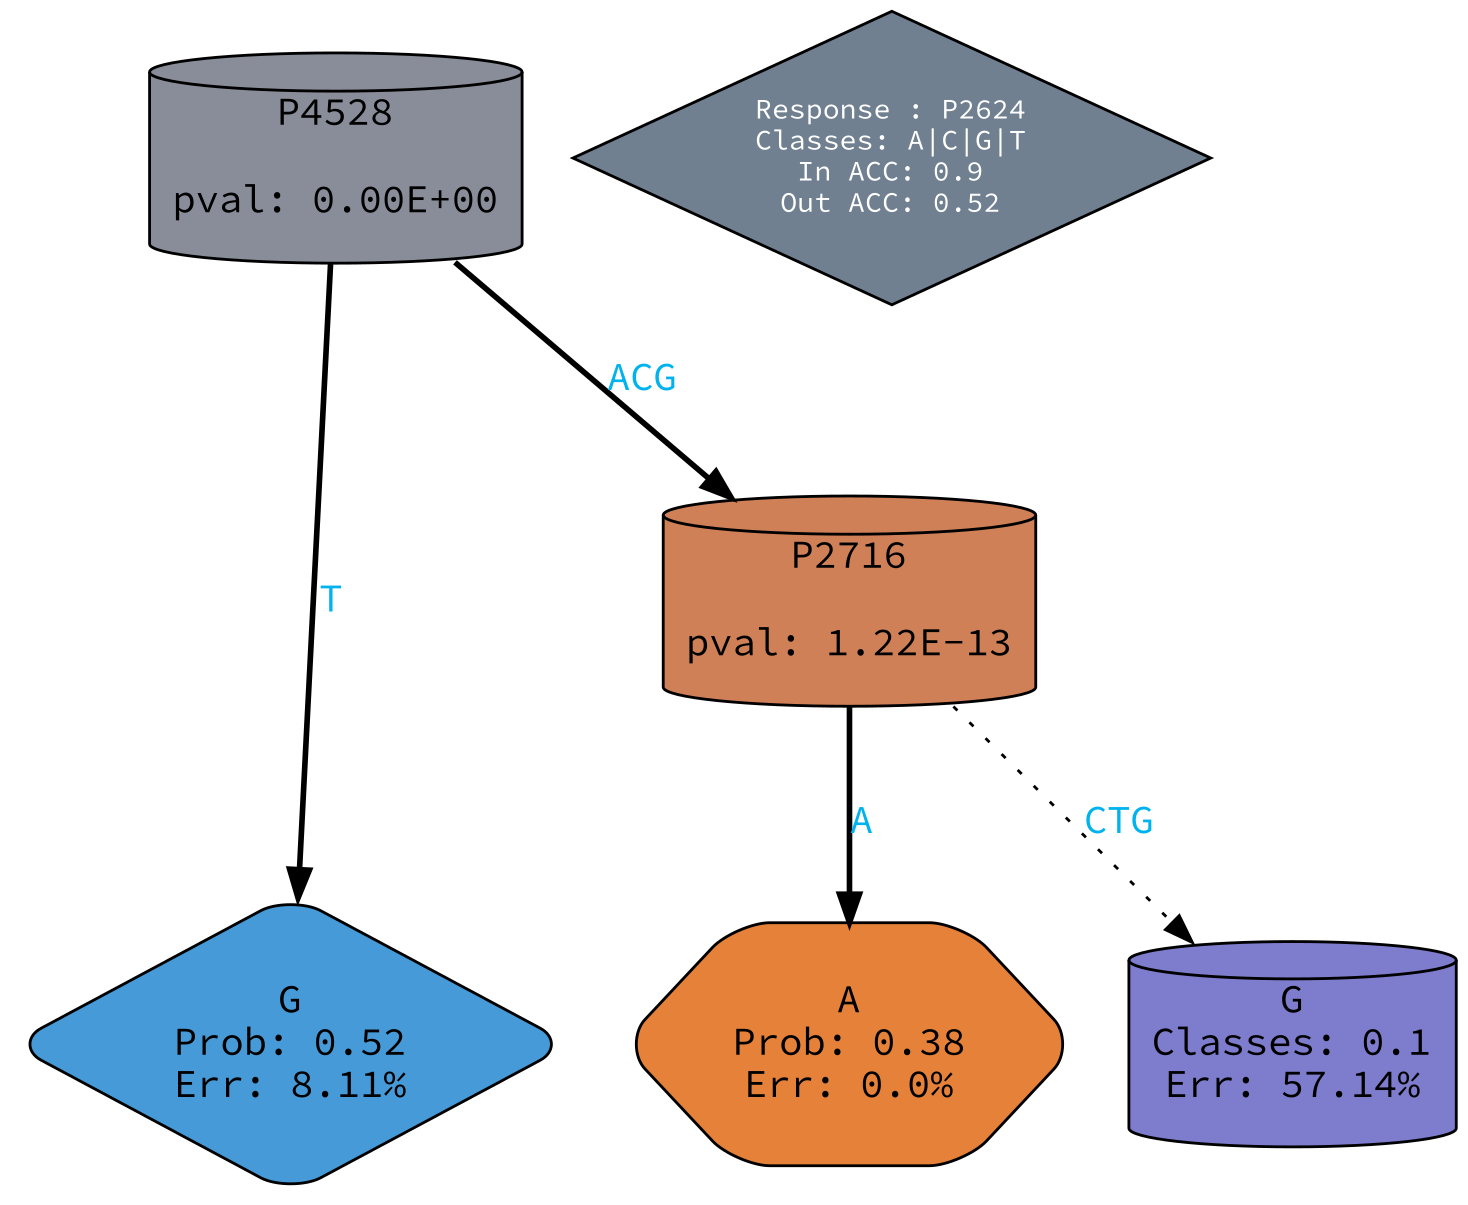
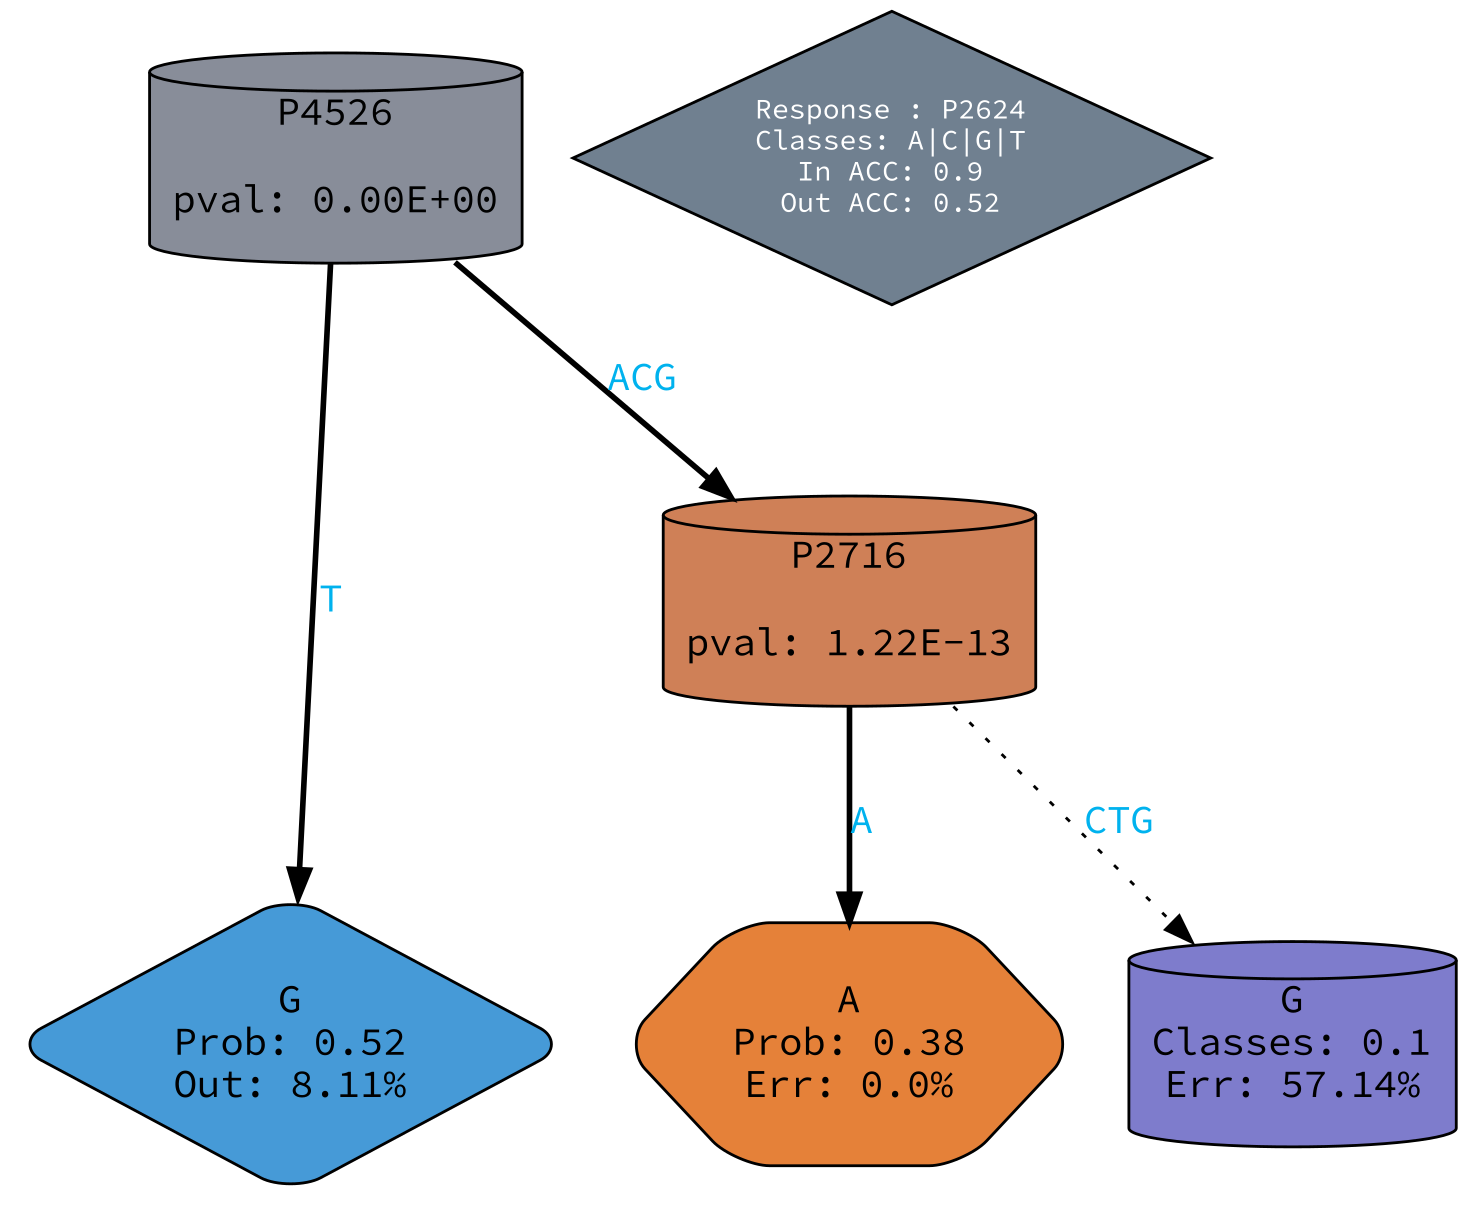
(336, 158) -> (336, 158)
(291, 1044) -> (291, 1044)
